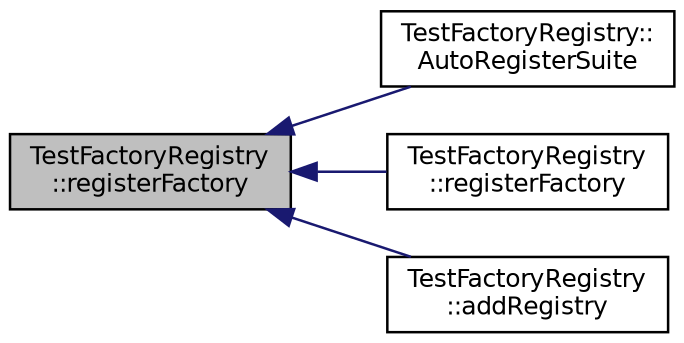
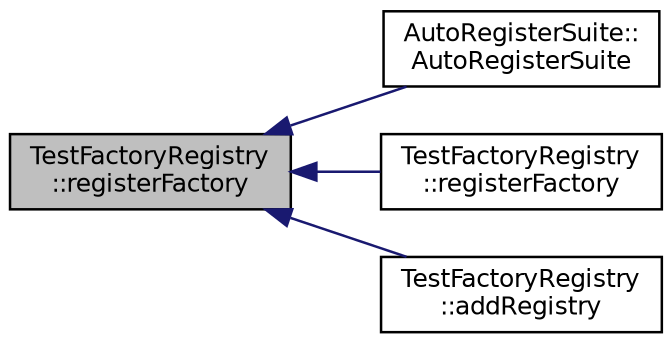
(528, 49) -> (521, 49)
